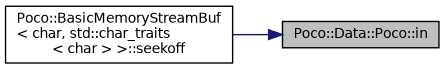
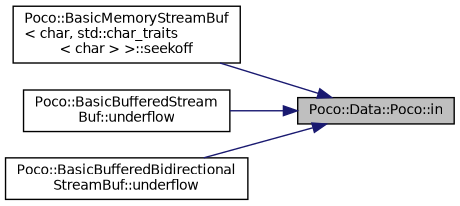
none -> (127, 111)
none -> (127, 179)
